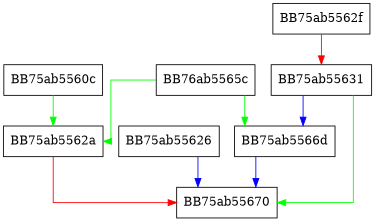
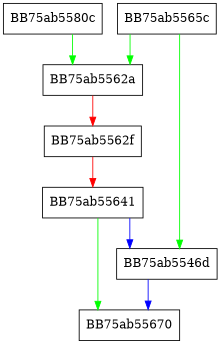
(53, 80) -> (53, 19)
(206, 80) -> (167, 19)
(321, 80) -> (93, 203)
(169, 141) -> none
(285, 141) -> (167, 264)
(88, 203) -> (93, 106)
